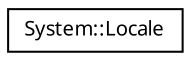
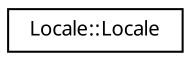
(95, 30) -> (95, 30)
